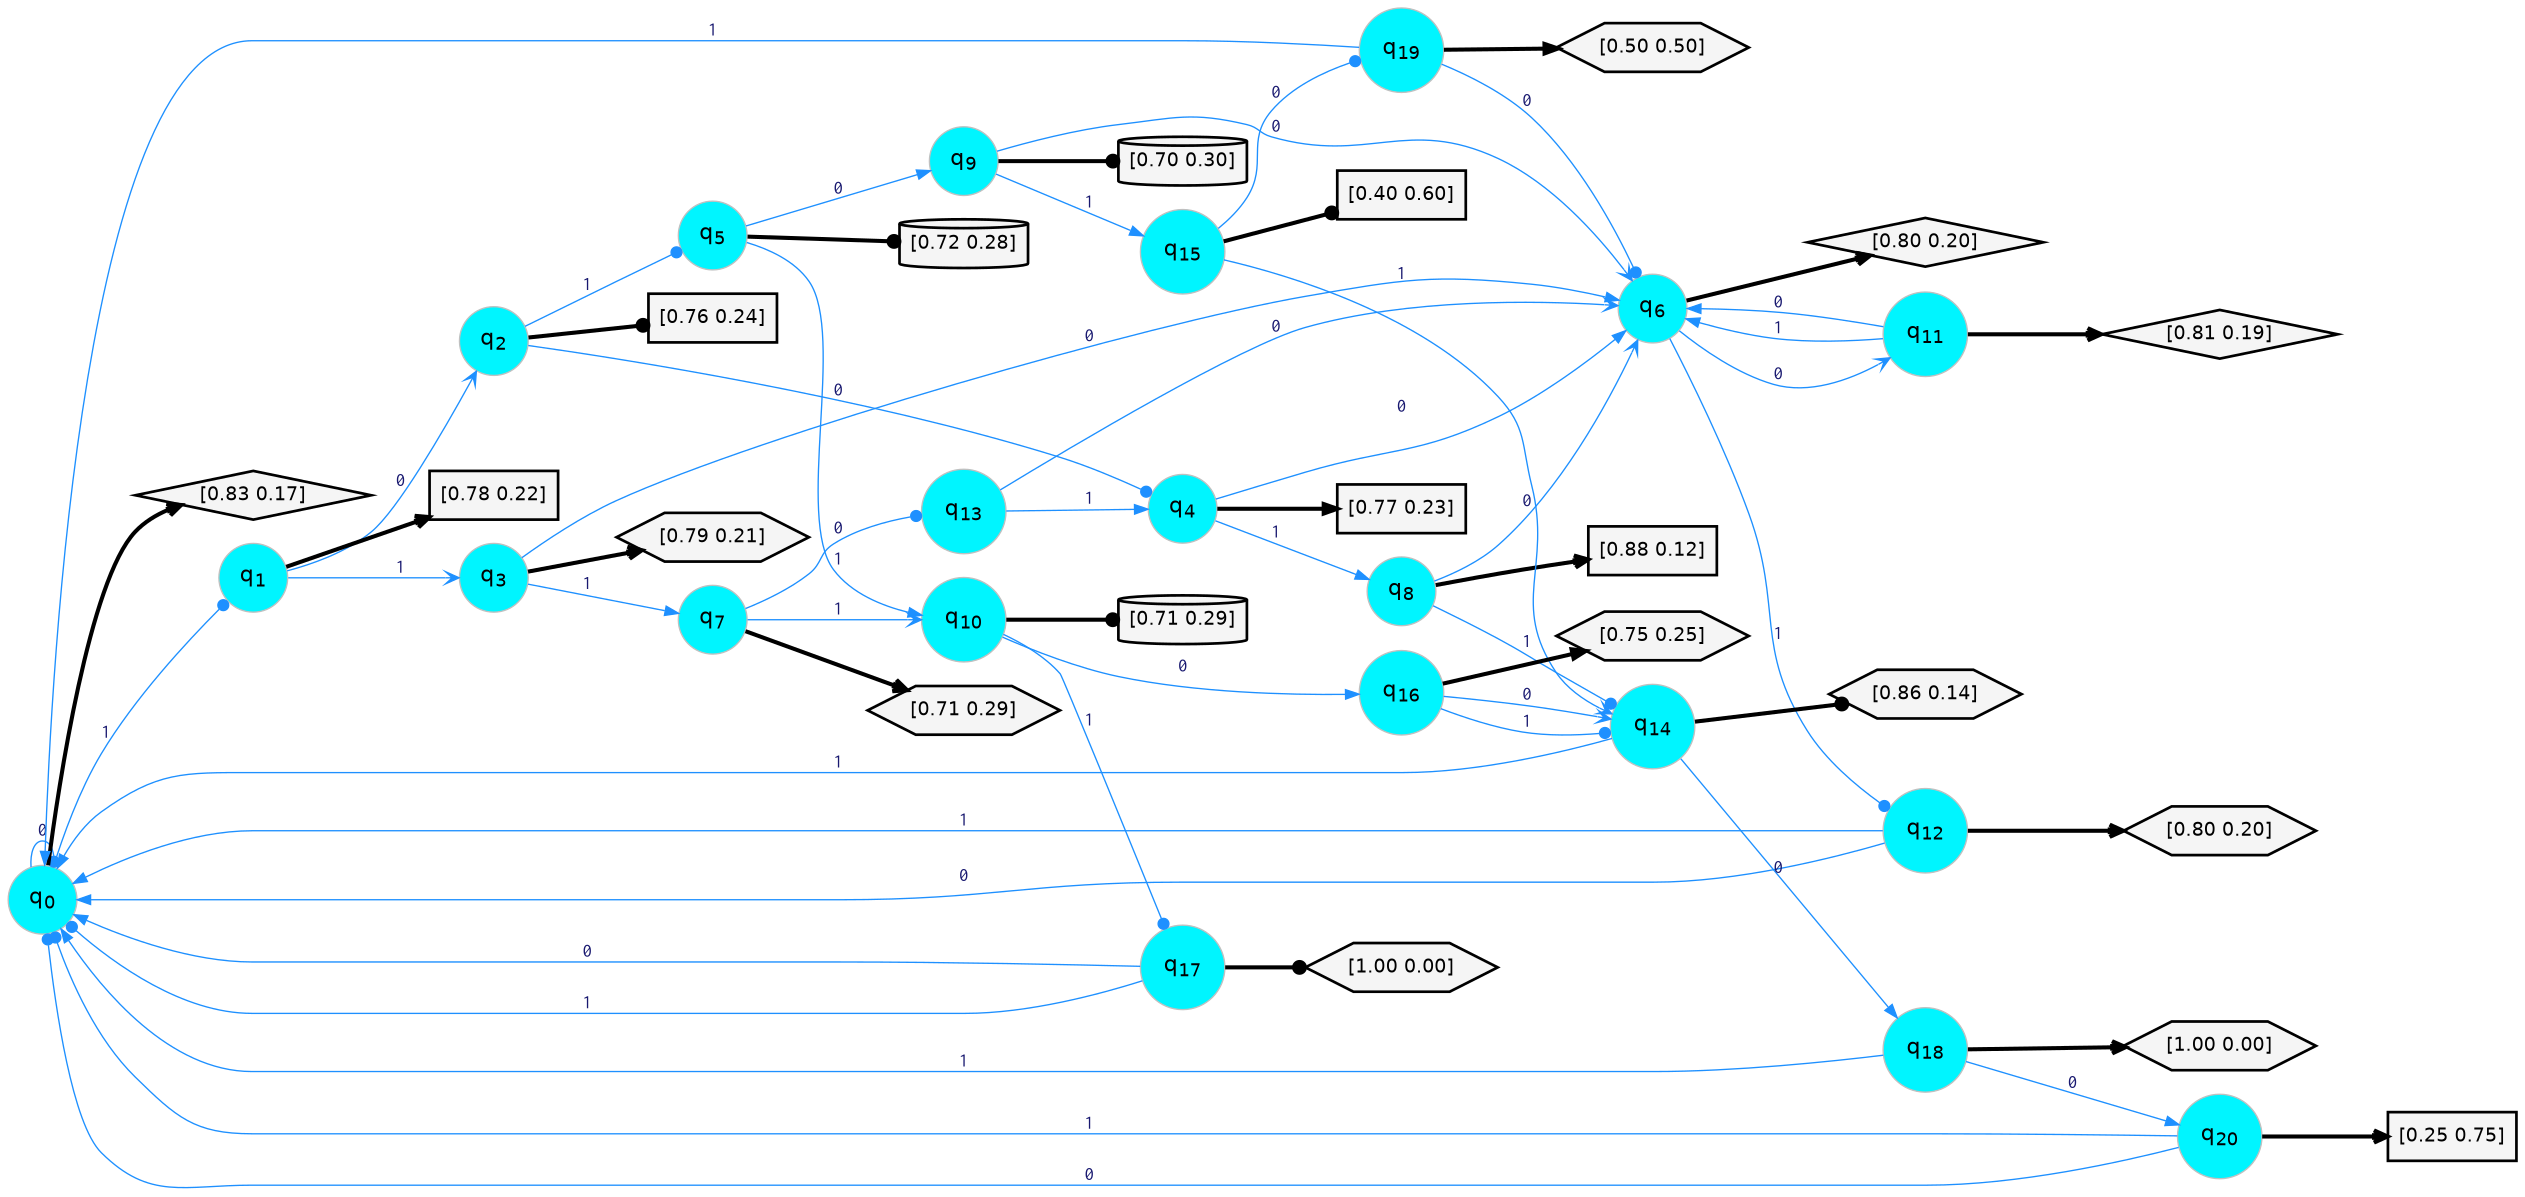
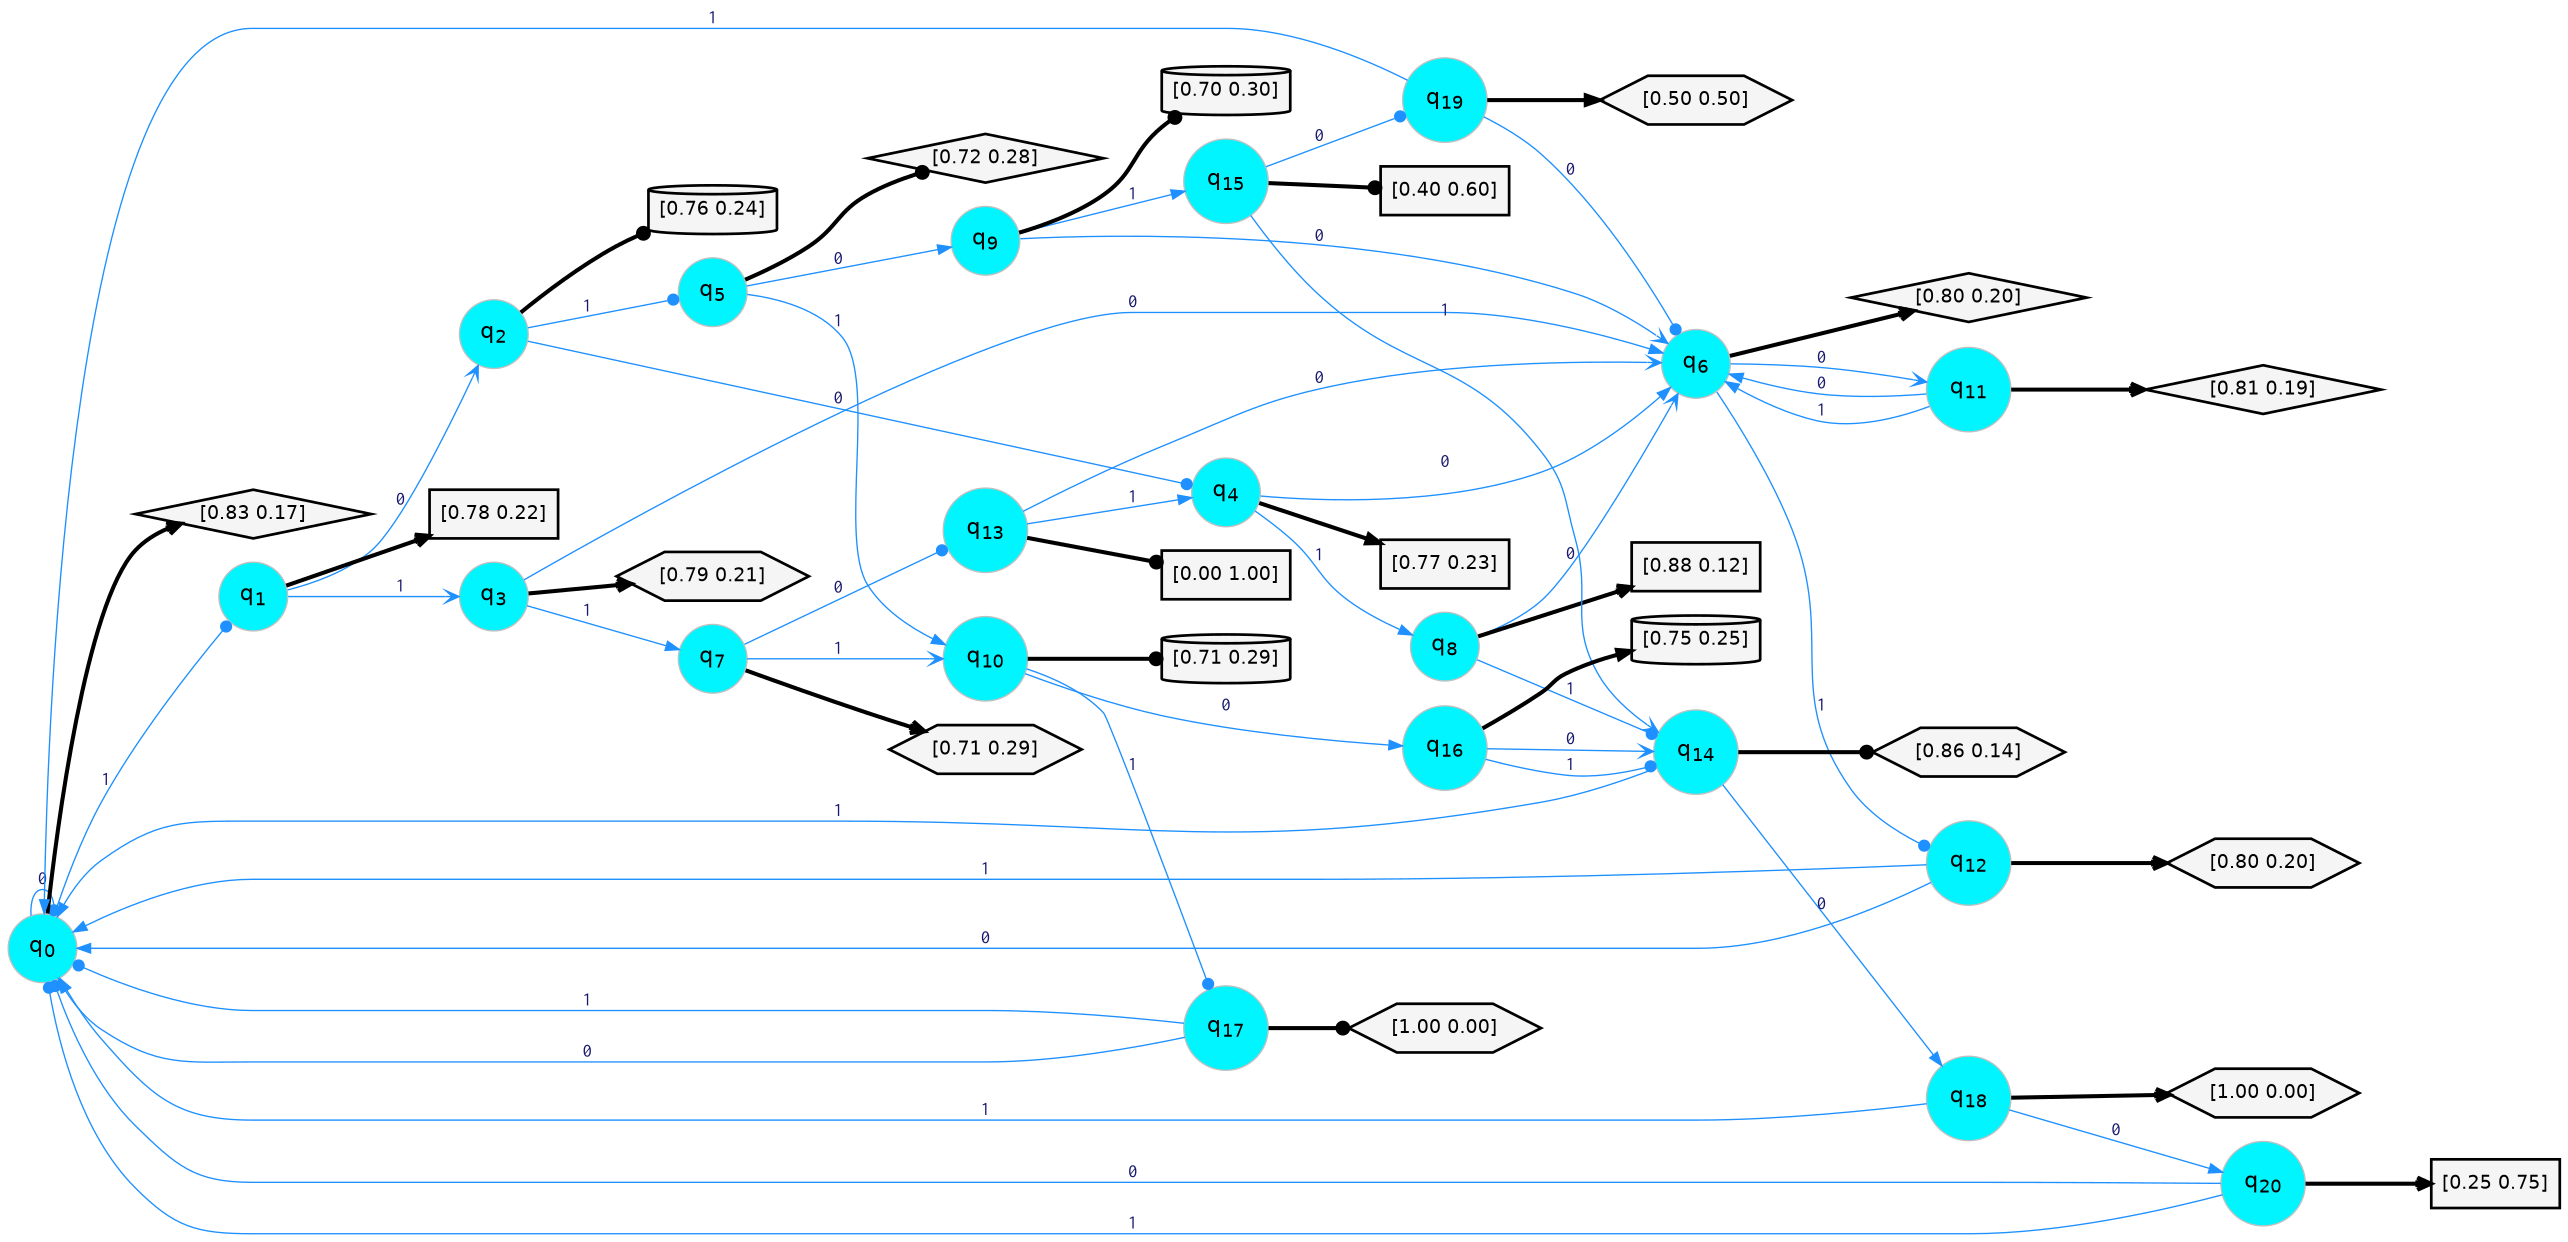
(964, 244) -> (985, 158)
(713, 318) -> (713, 210)
none -> (1226, 575)
(1653, 636) -> (1696, 640)
